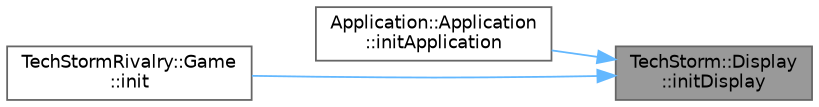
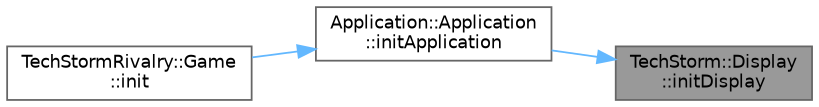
(425, 78) -> (275, 54)
